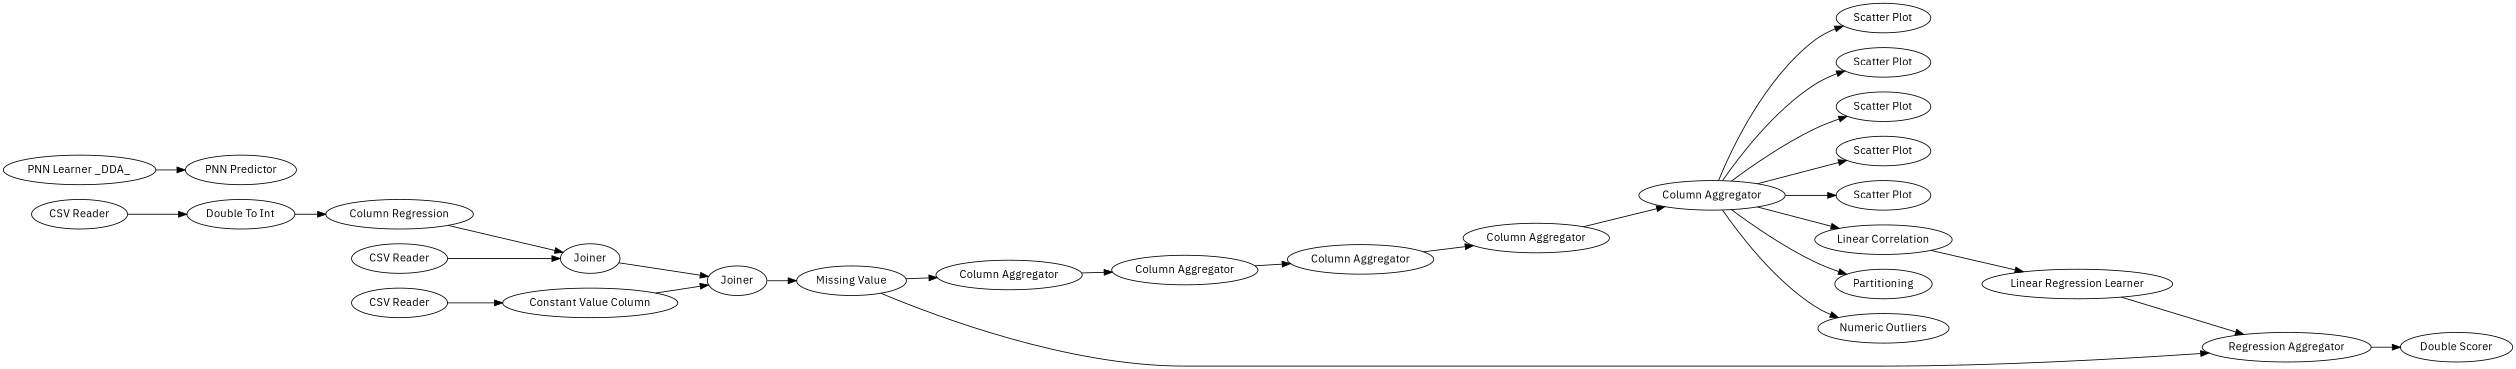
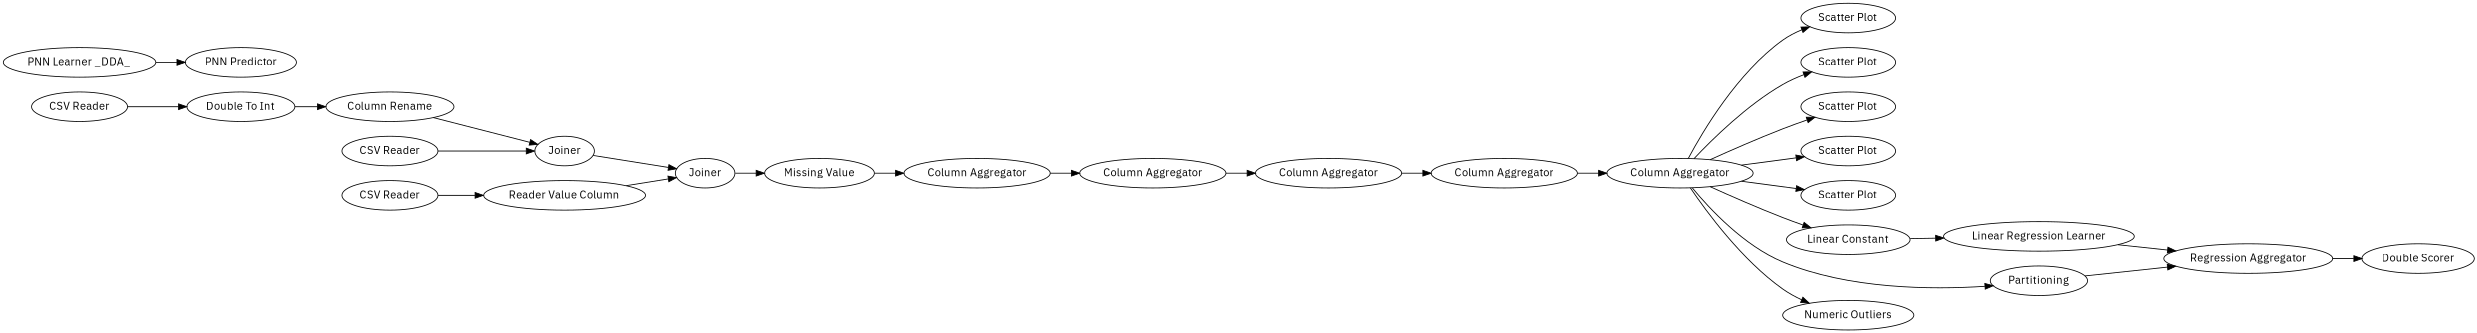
(400, 214) -> (390, 107)
(1883, 240) -> (1848, 240)
(590, 303) -> (565, 195)
(1536, 366) -> (2126, 271)
